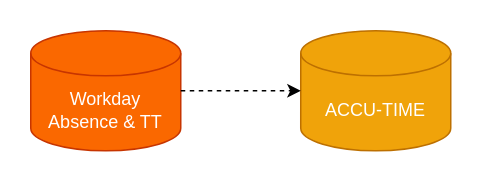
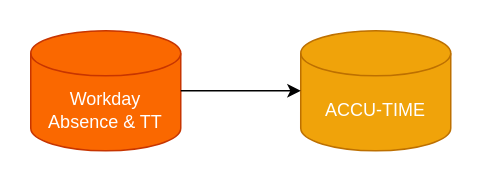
(236, 91) -> (236, 91)
